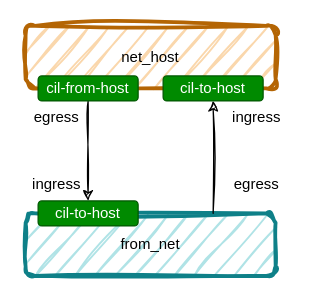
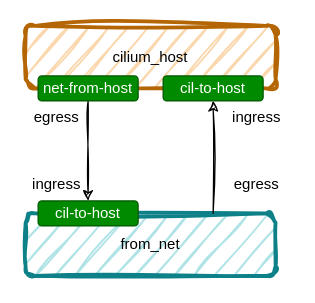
(151, 57) -> (151, 57)
(88, 88) -> (88, 88)
